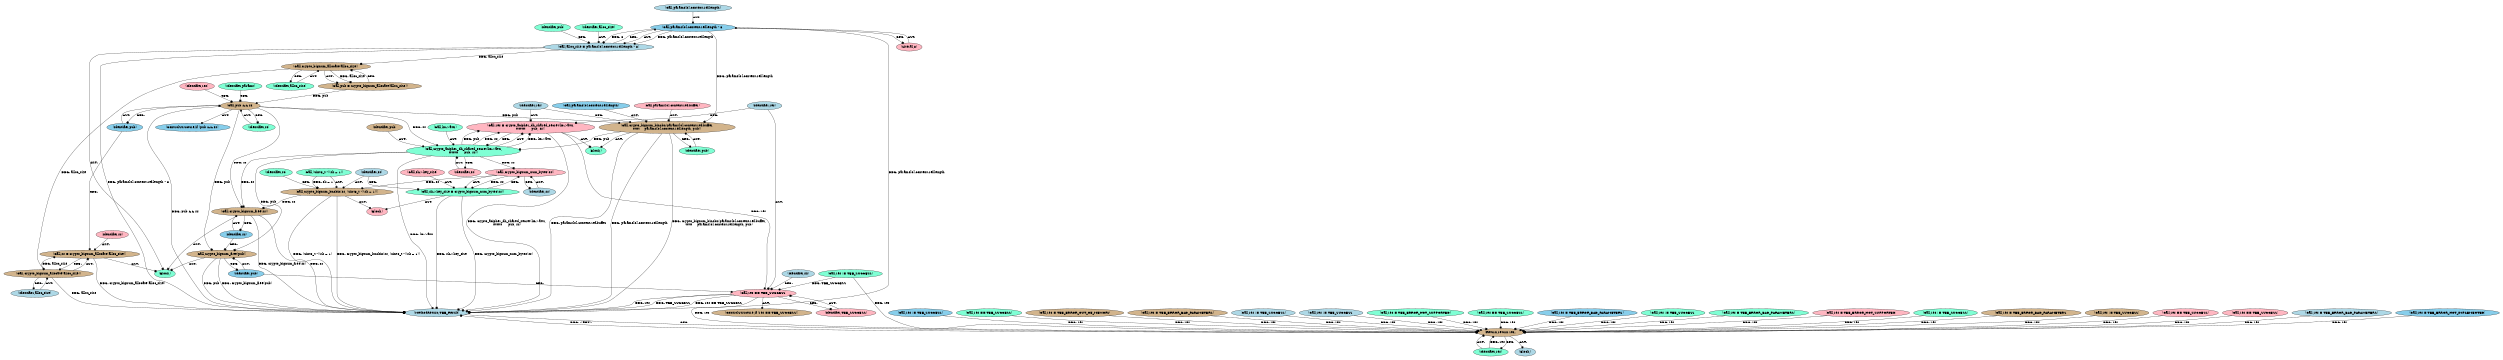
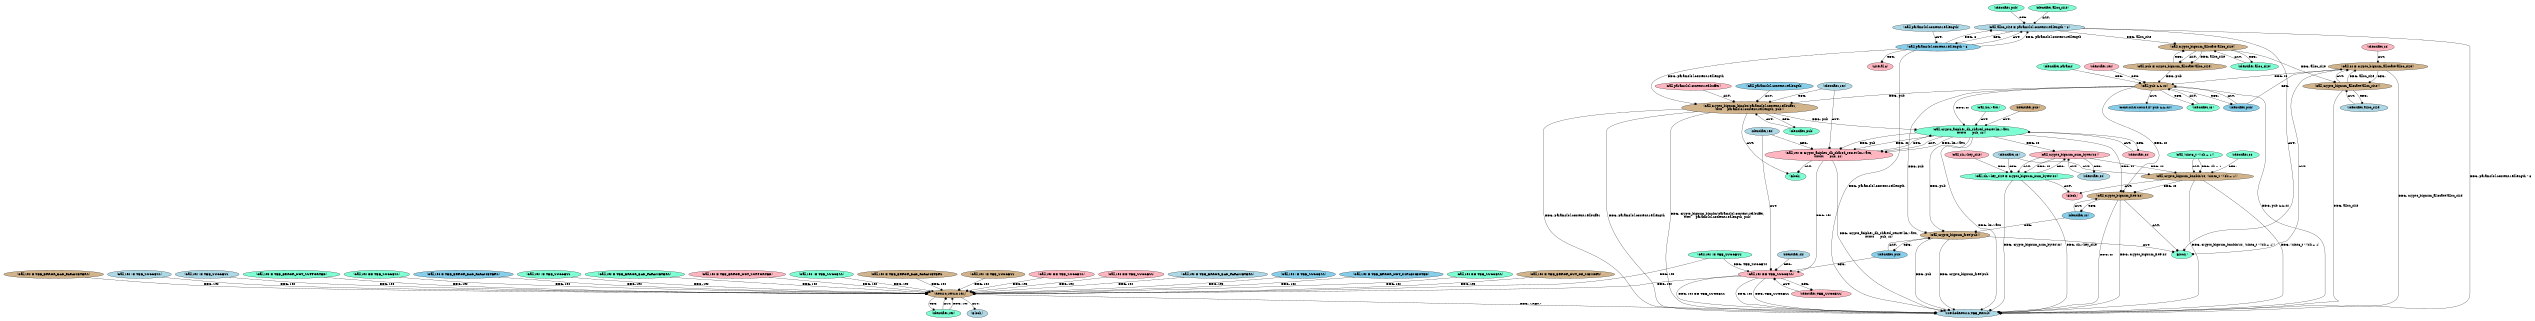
(826, 30) -> none
none -> (2258, 76)
(449, 182) -> (2003, 167)
(762, 313) -> none
(869, 328) -> none
